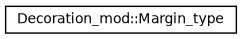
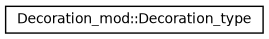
(121, 20) -> (134, 20)
